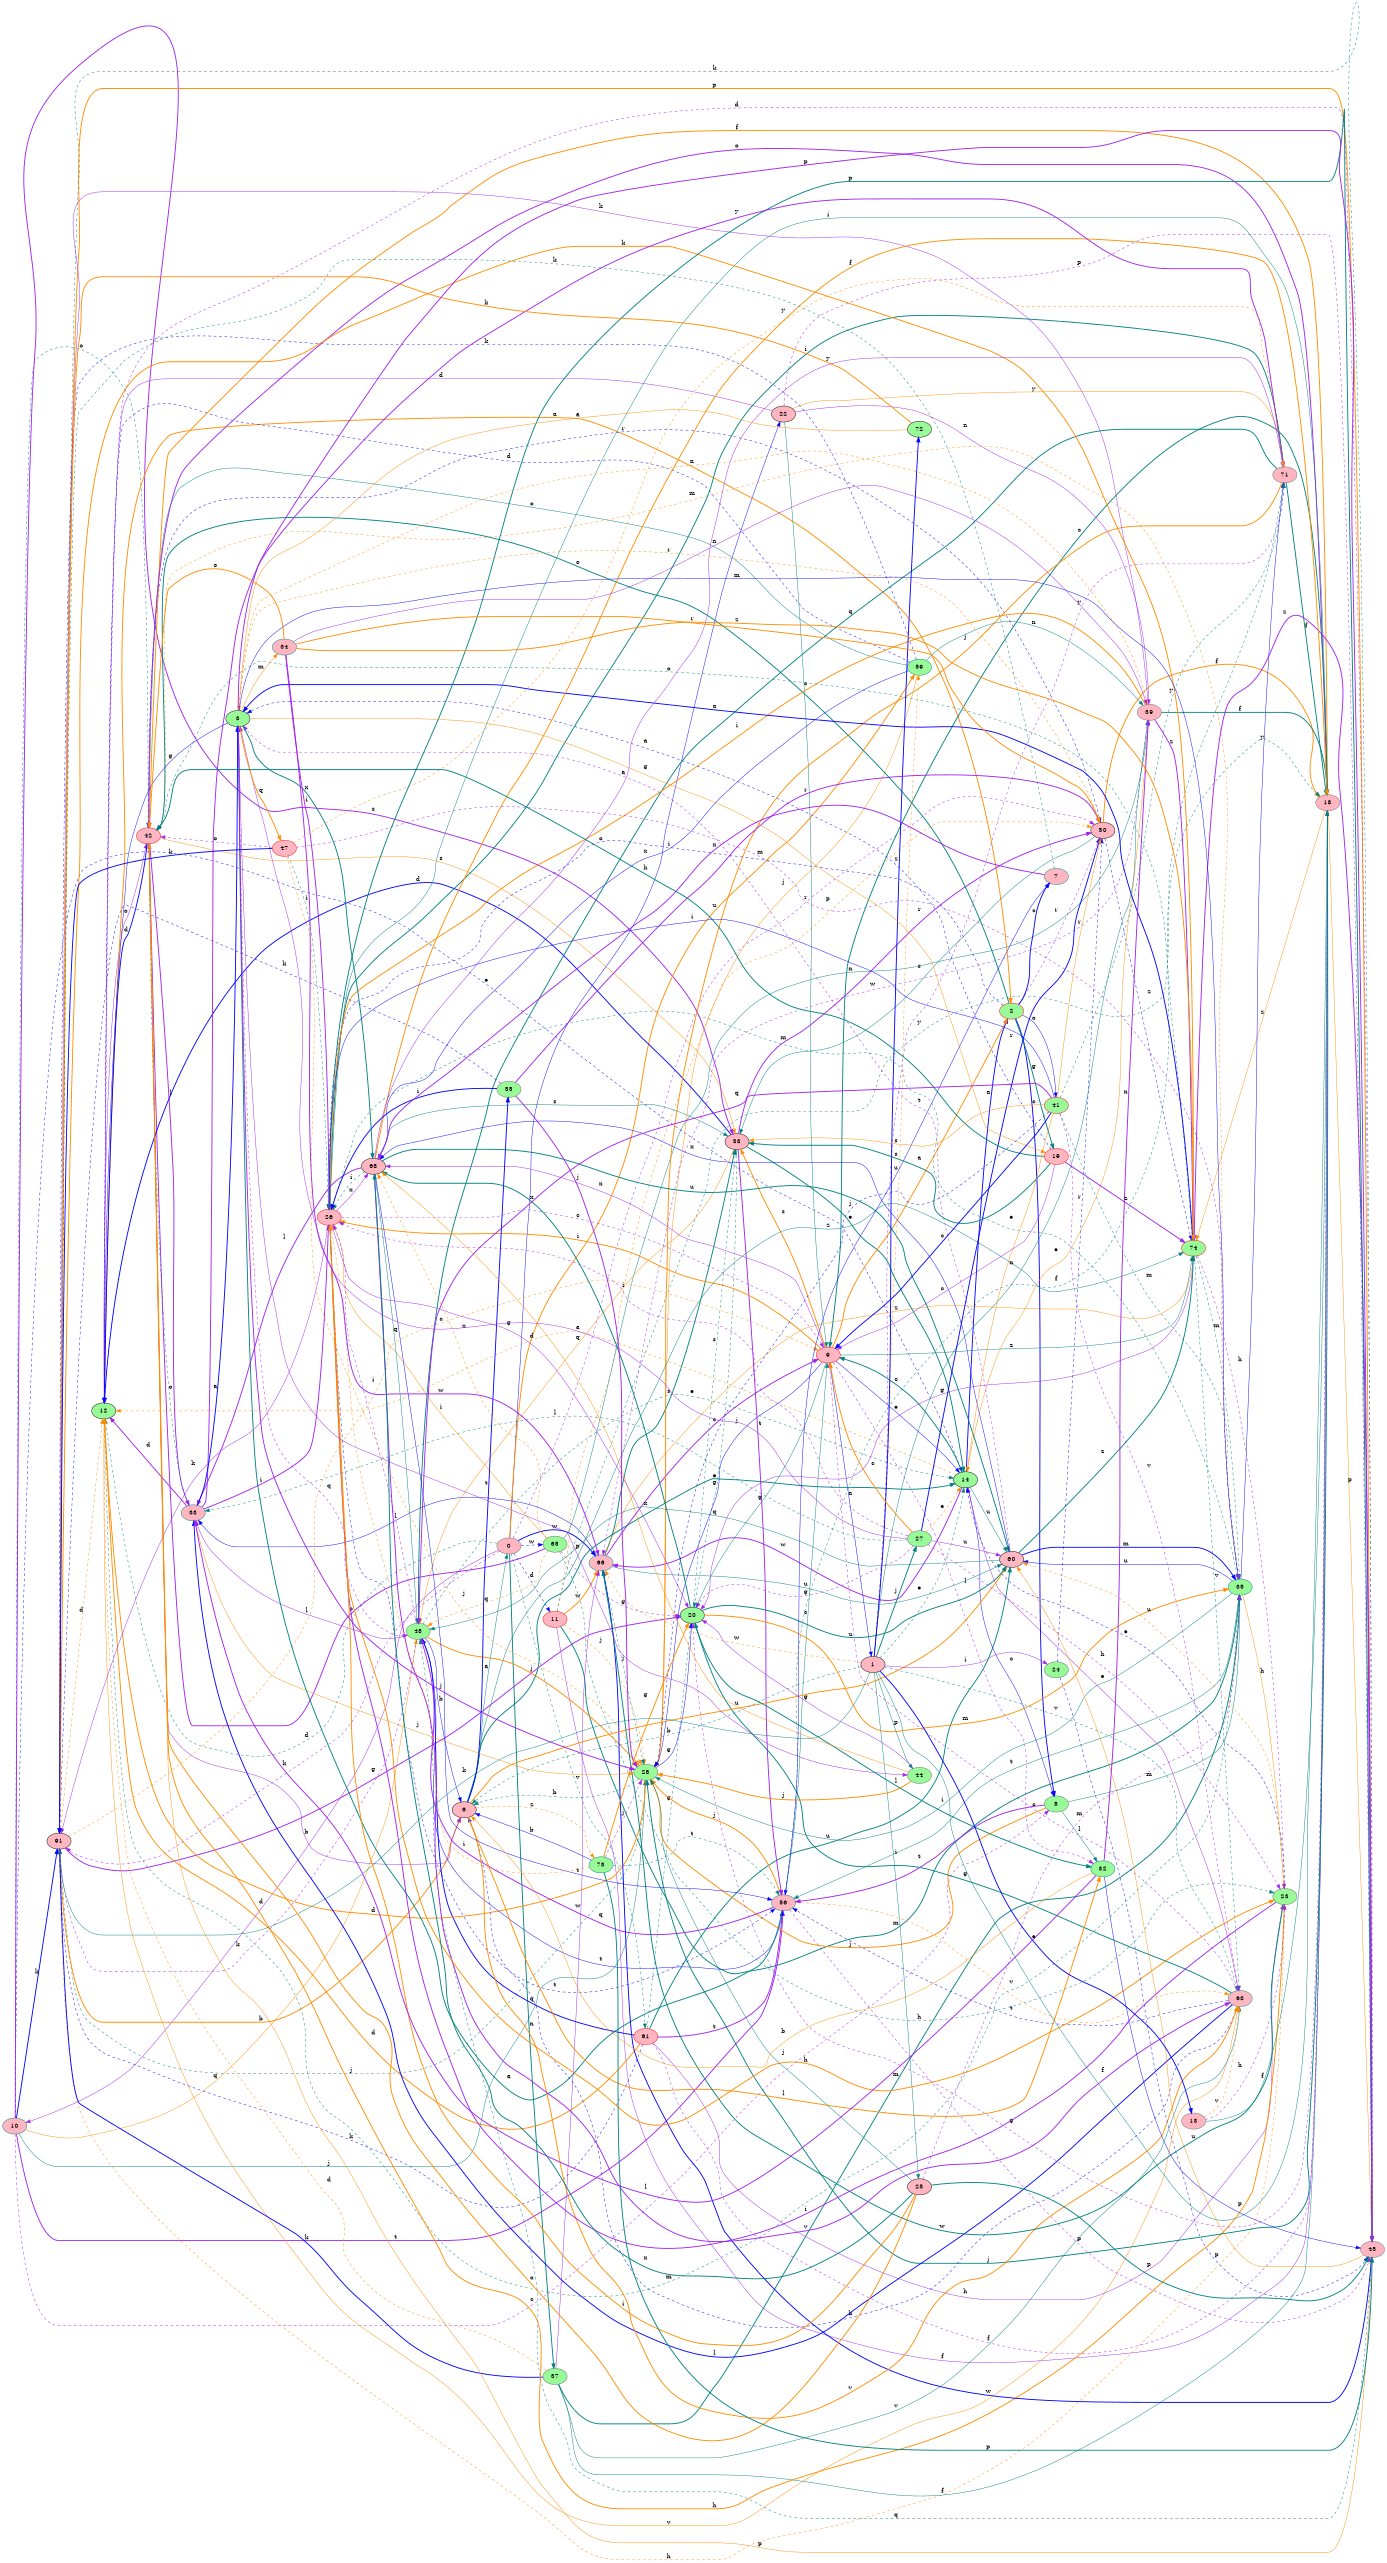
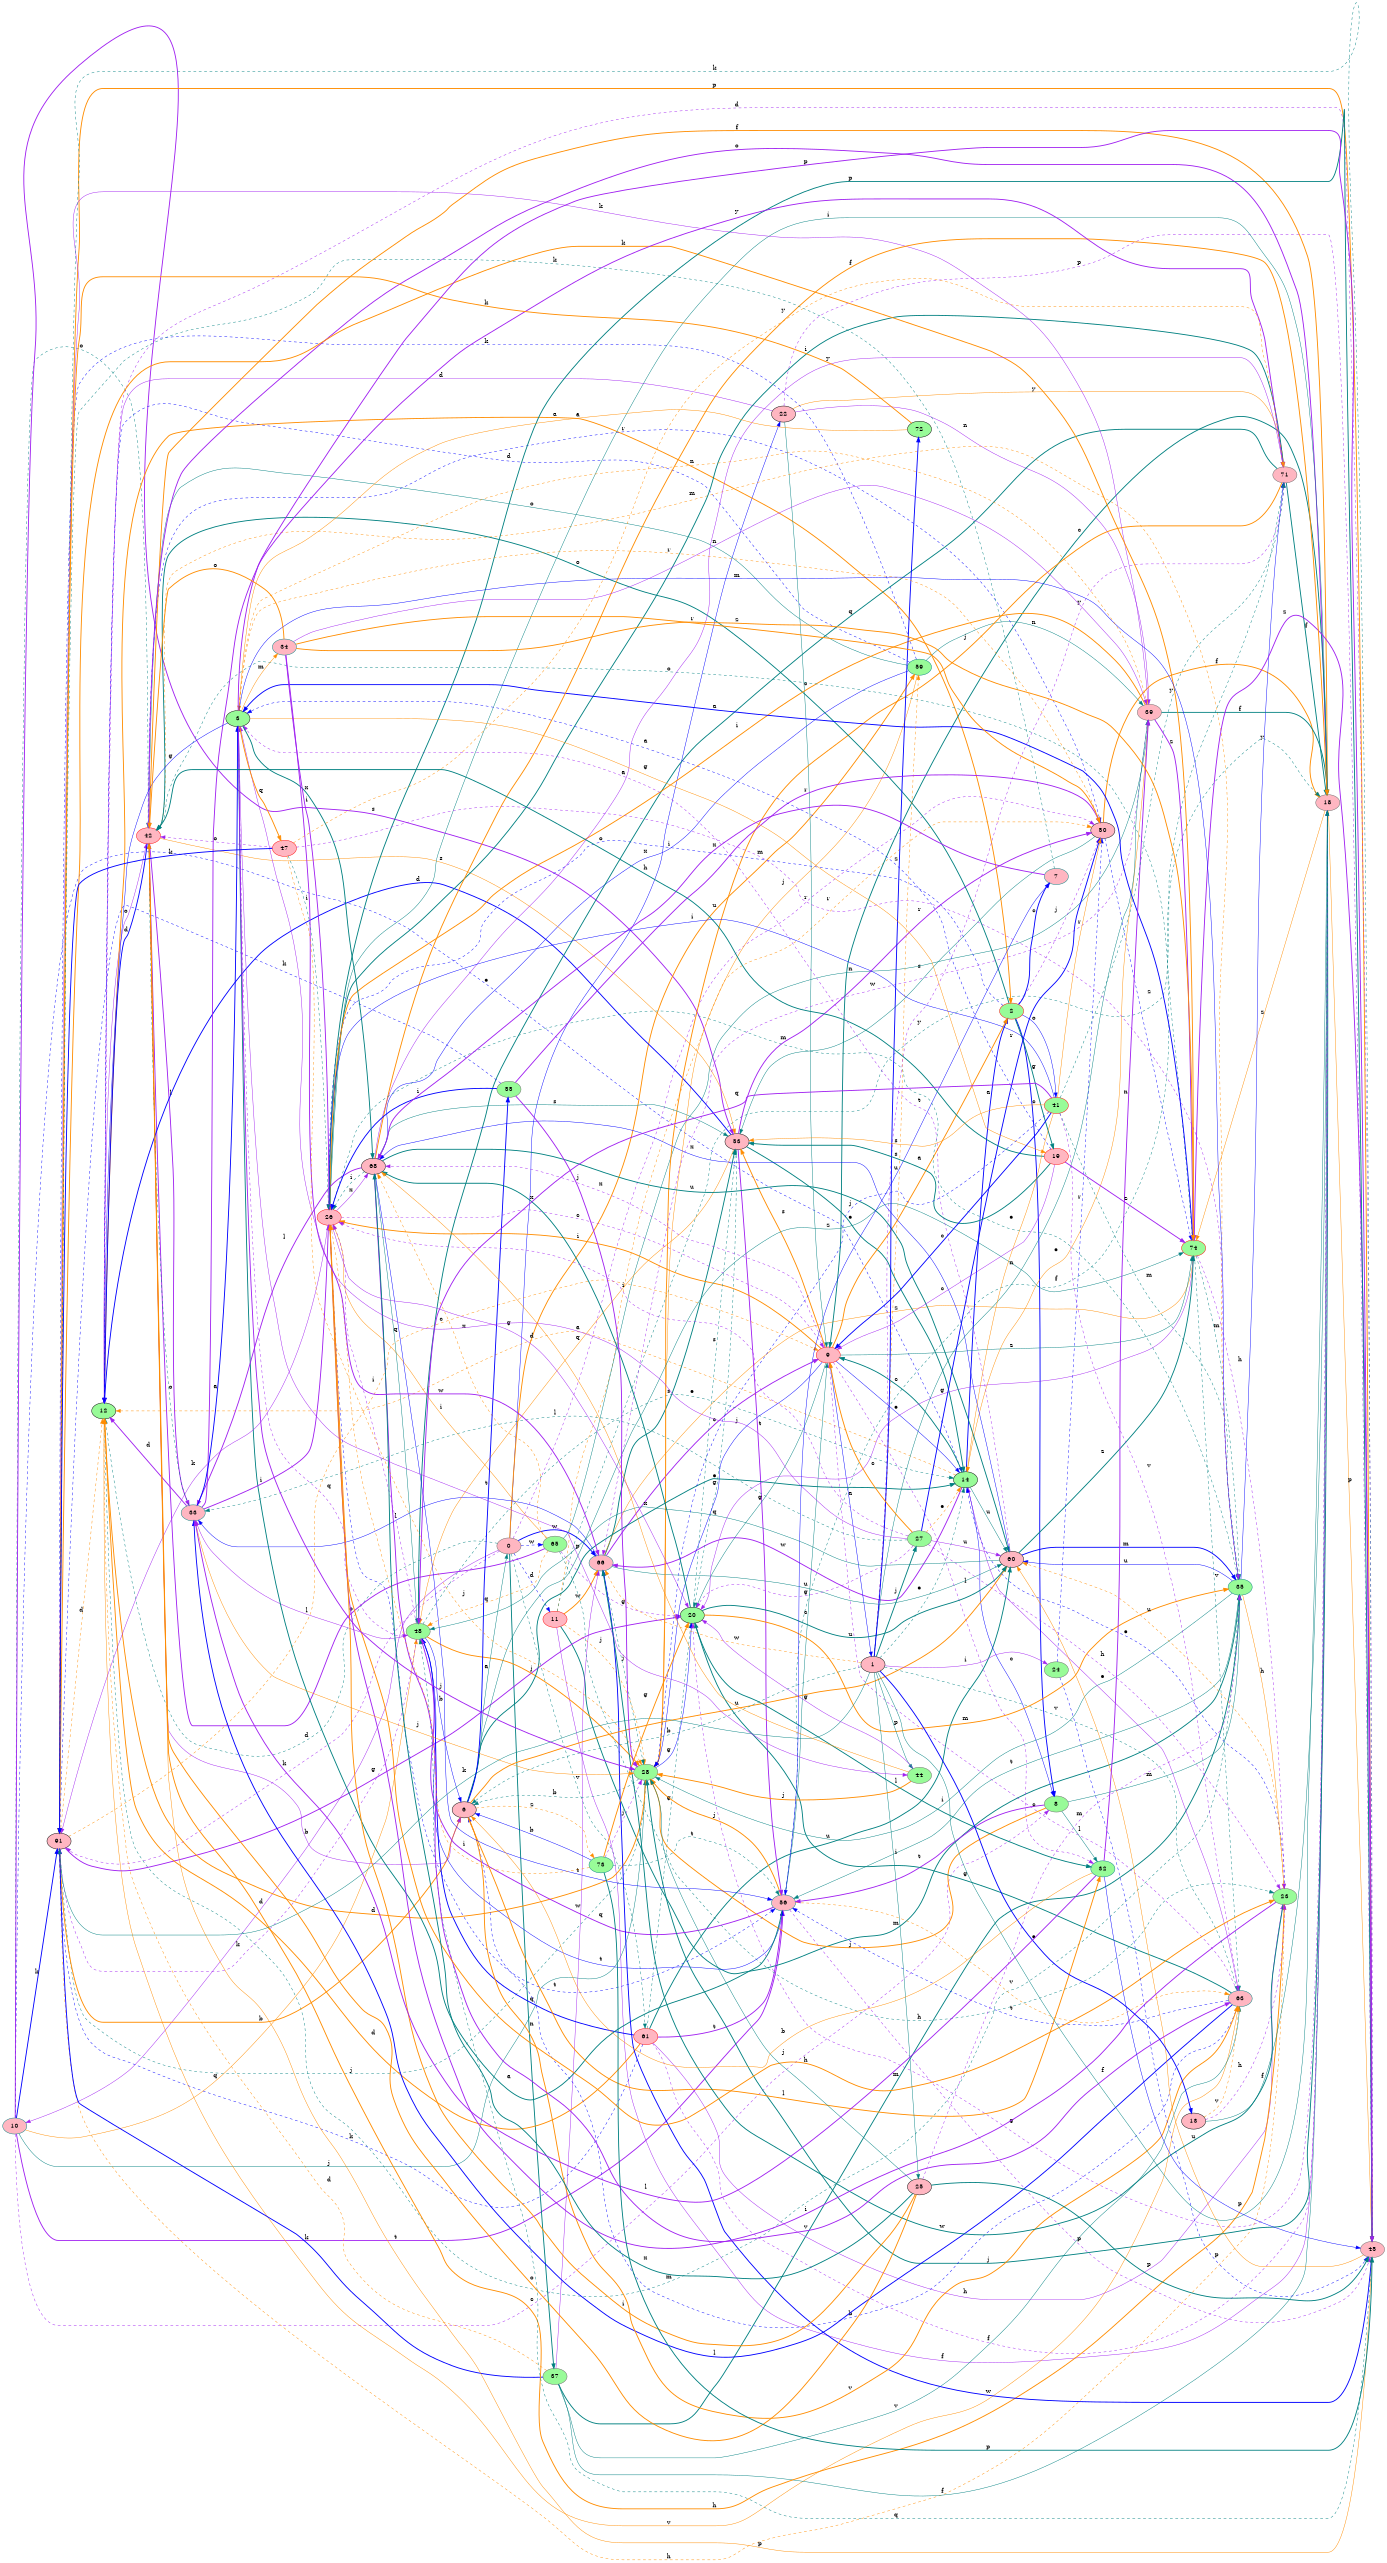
(828, 899) -> (828, 899)
(1056, 910) -> (1056, 910)
(635, 1206) -> (635, 1206)
(1194, 2121) -> (1194, 2121)
